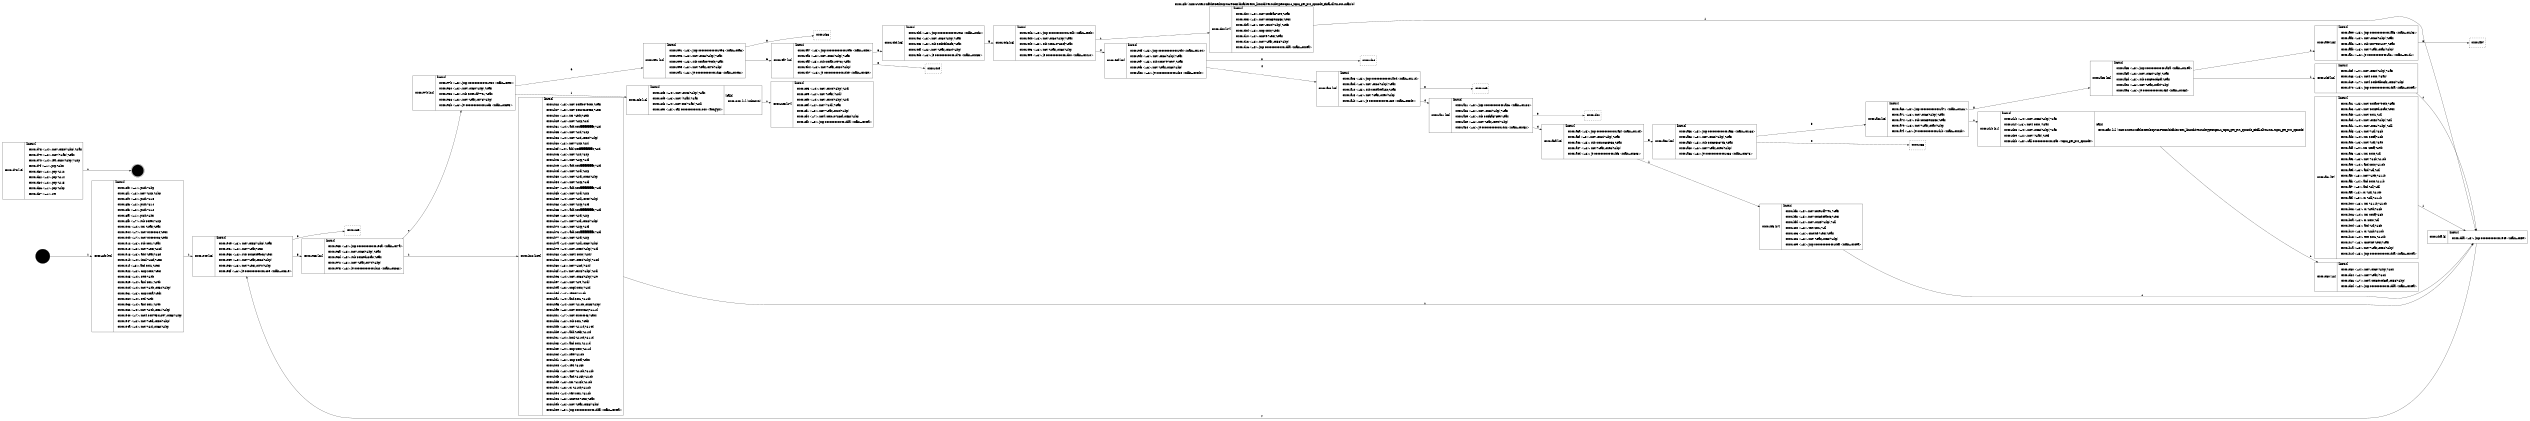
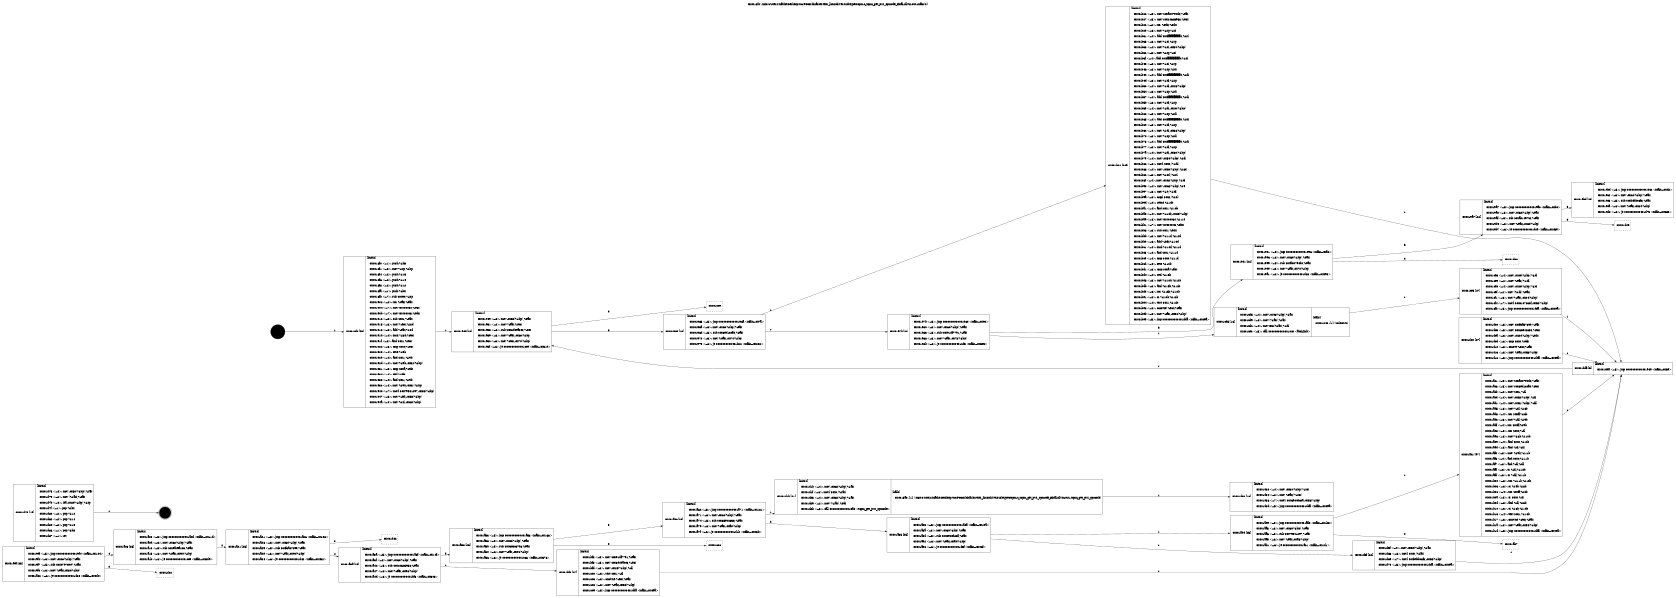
(1044, 43) -> none
(1481, 89) -> none
none -> (1589, 336)
none -> (1396, 497)
